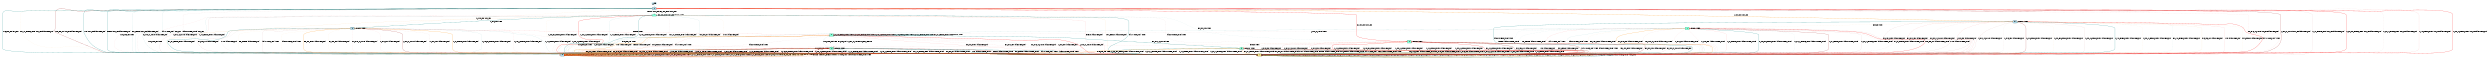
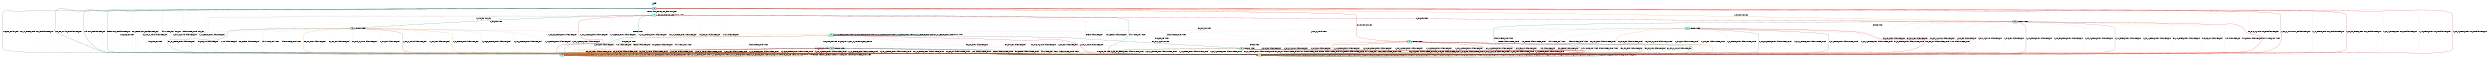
none -> (1334, 18)
(695, 37) -> (1120, 38)
